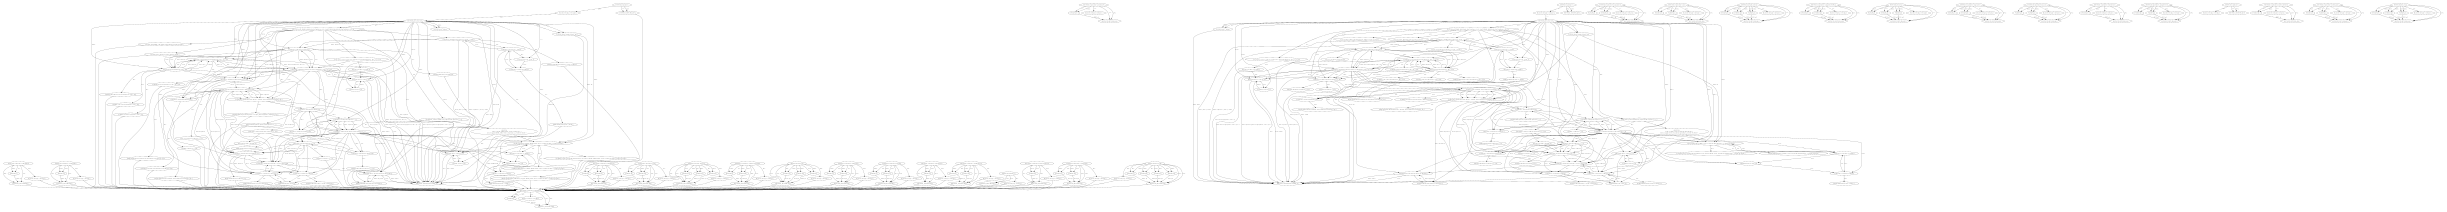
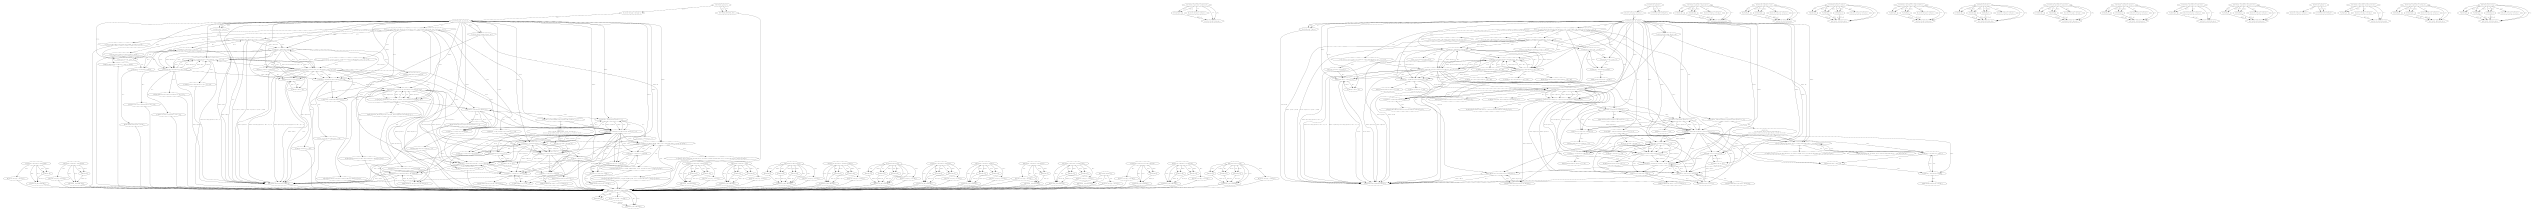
(1158, 174) -> none
